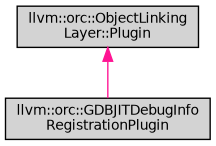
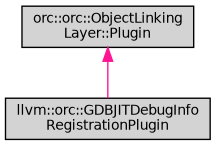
(108, 27) -> (108, 27)
